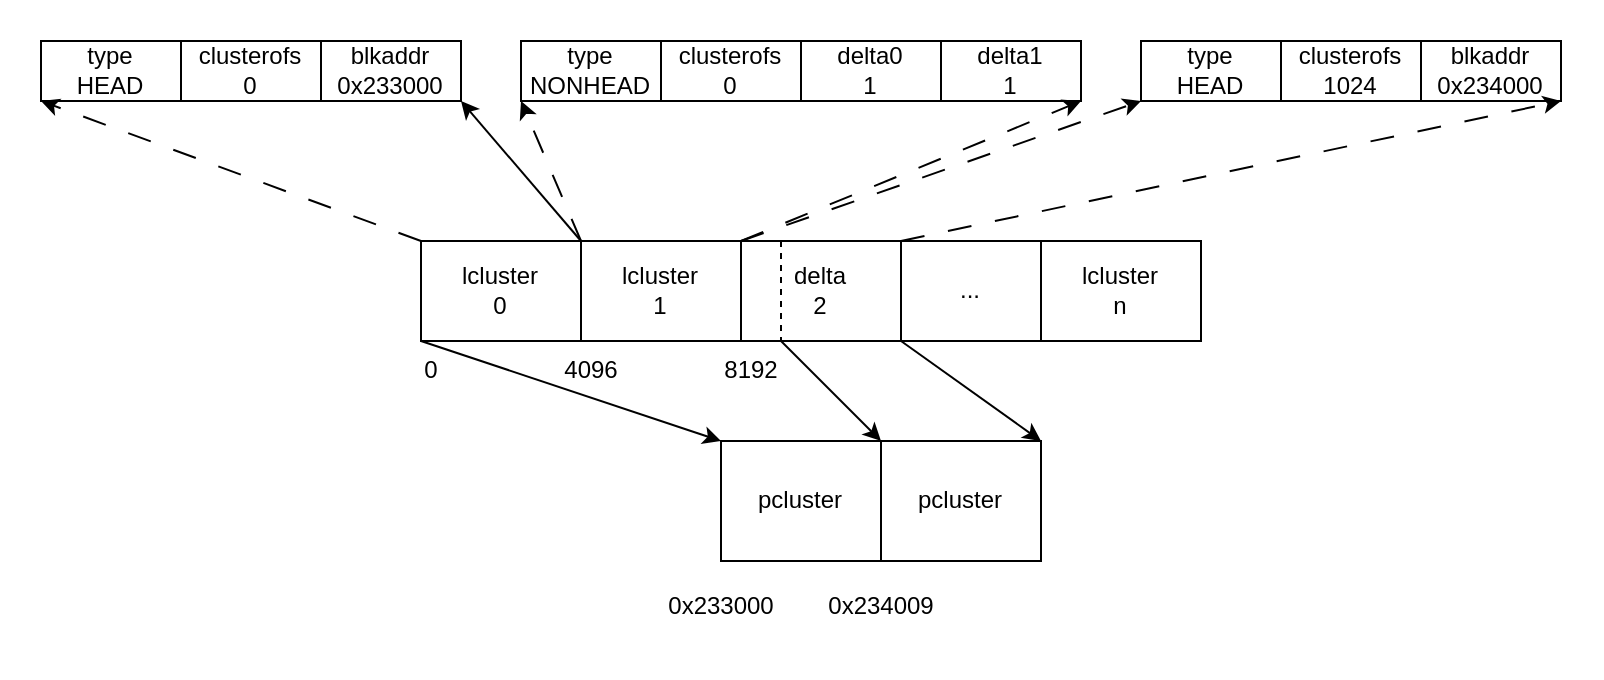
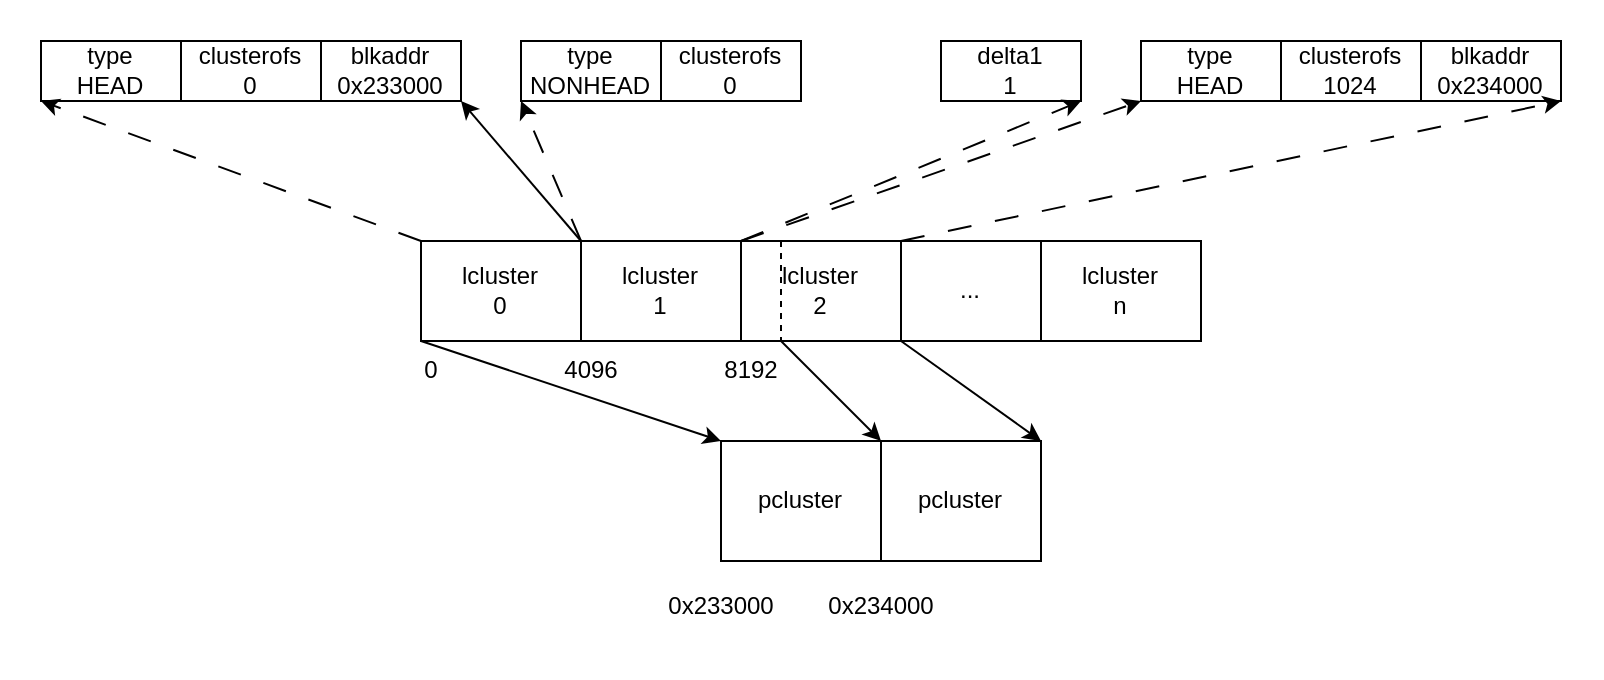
(871, 71) -> none
(821, 291) -> (821, 291)
(882, 607) -> (882, 607)
